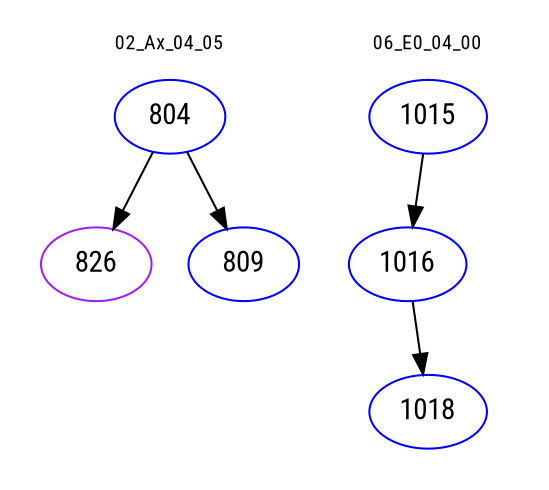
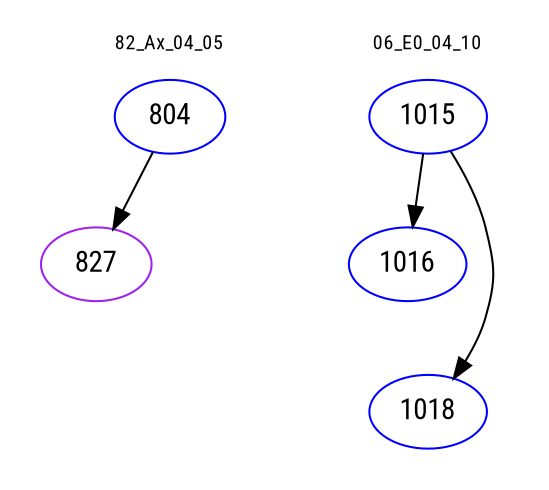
(170, 44) -> (170, 44)
(428, 44) -> (428, 44)
(96, 264) -> (96, 264)
(244, 264) -> none
(416, 327) -> (491, 255)
